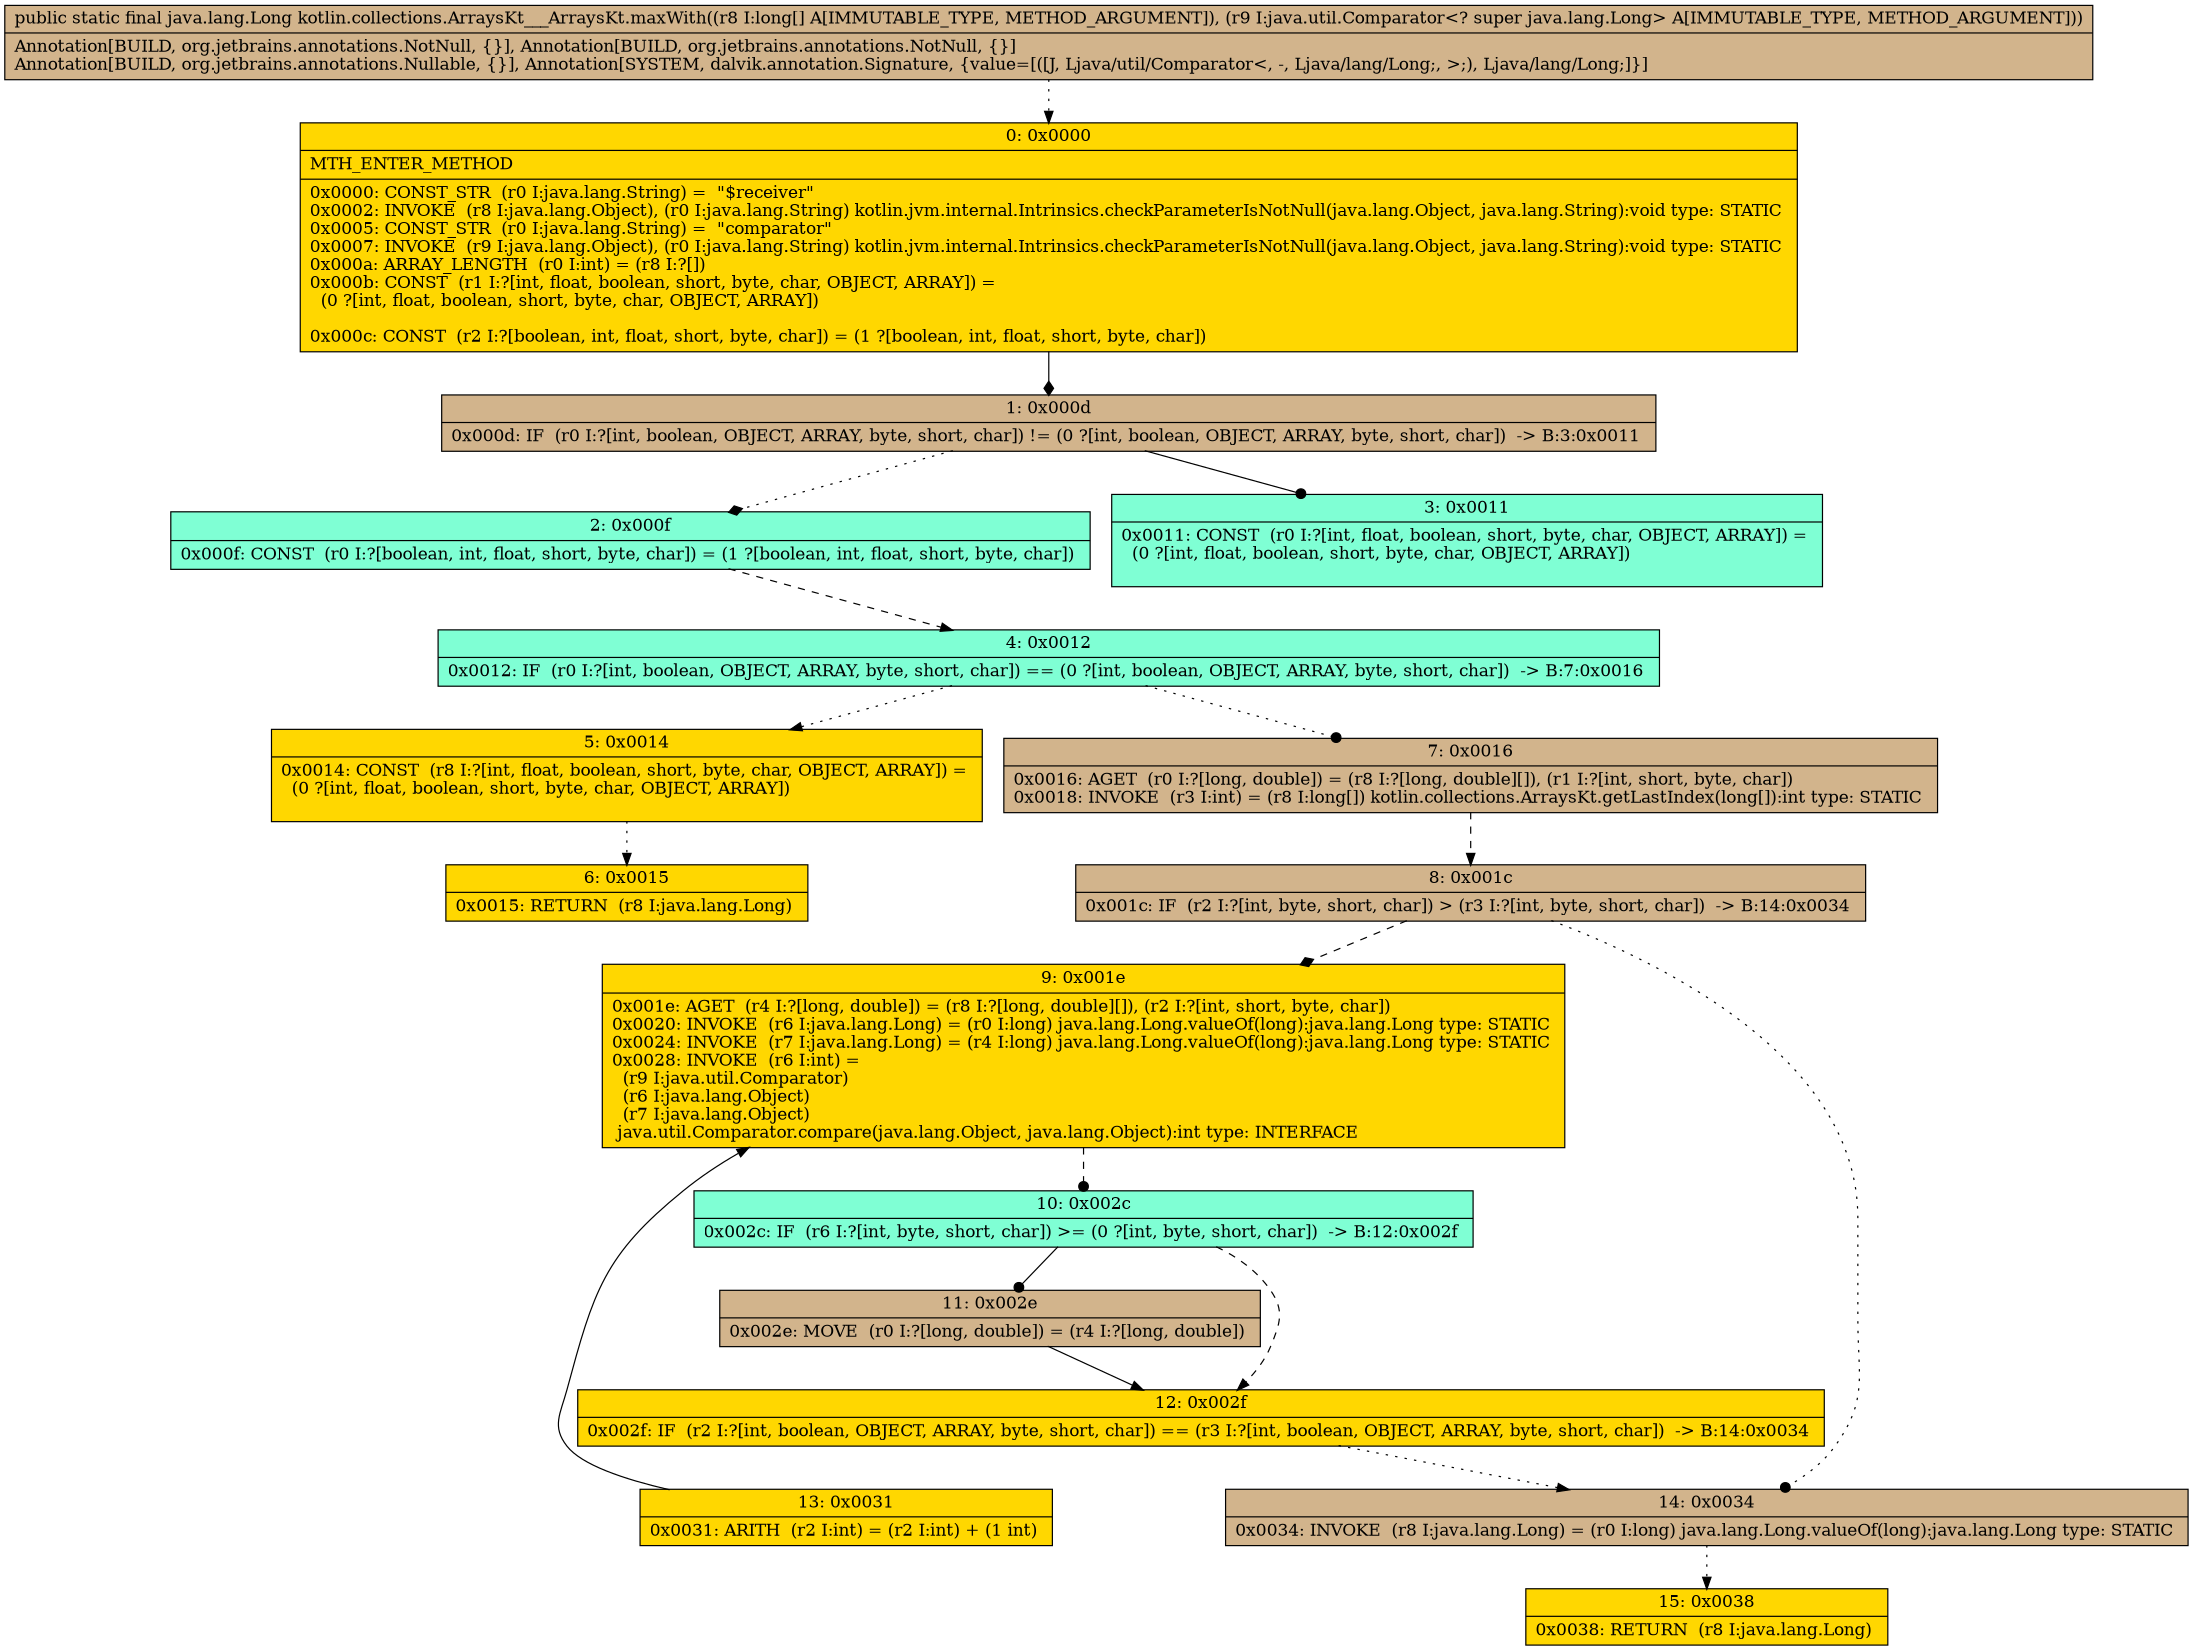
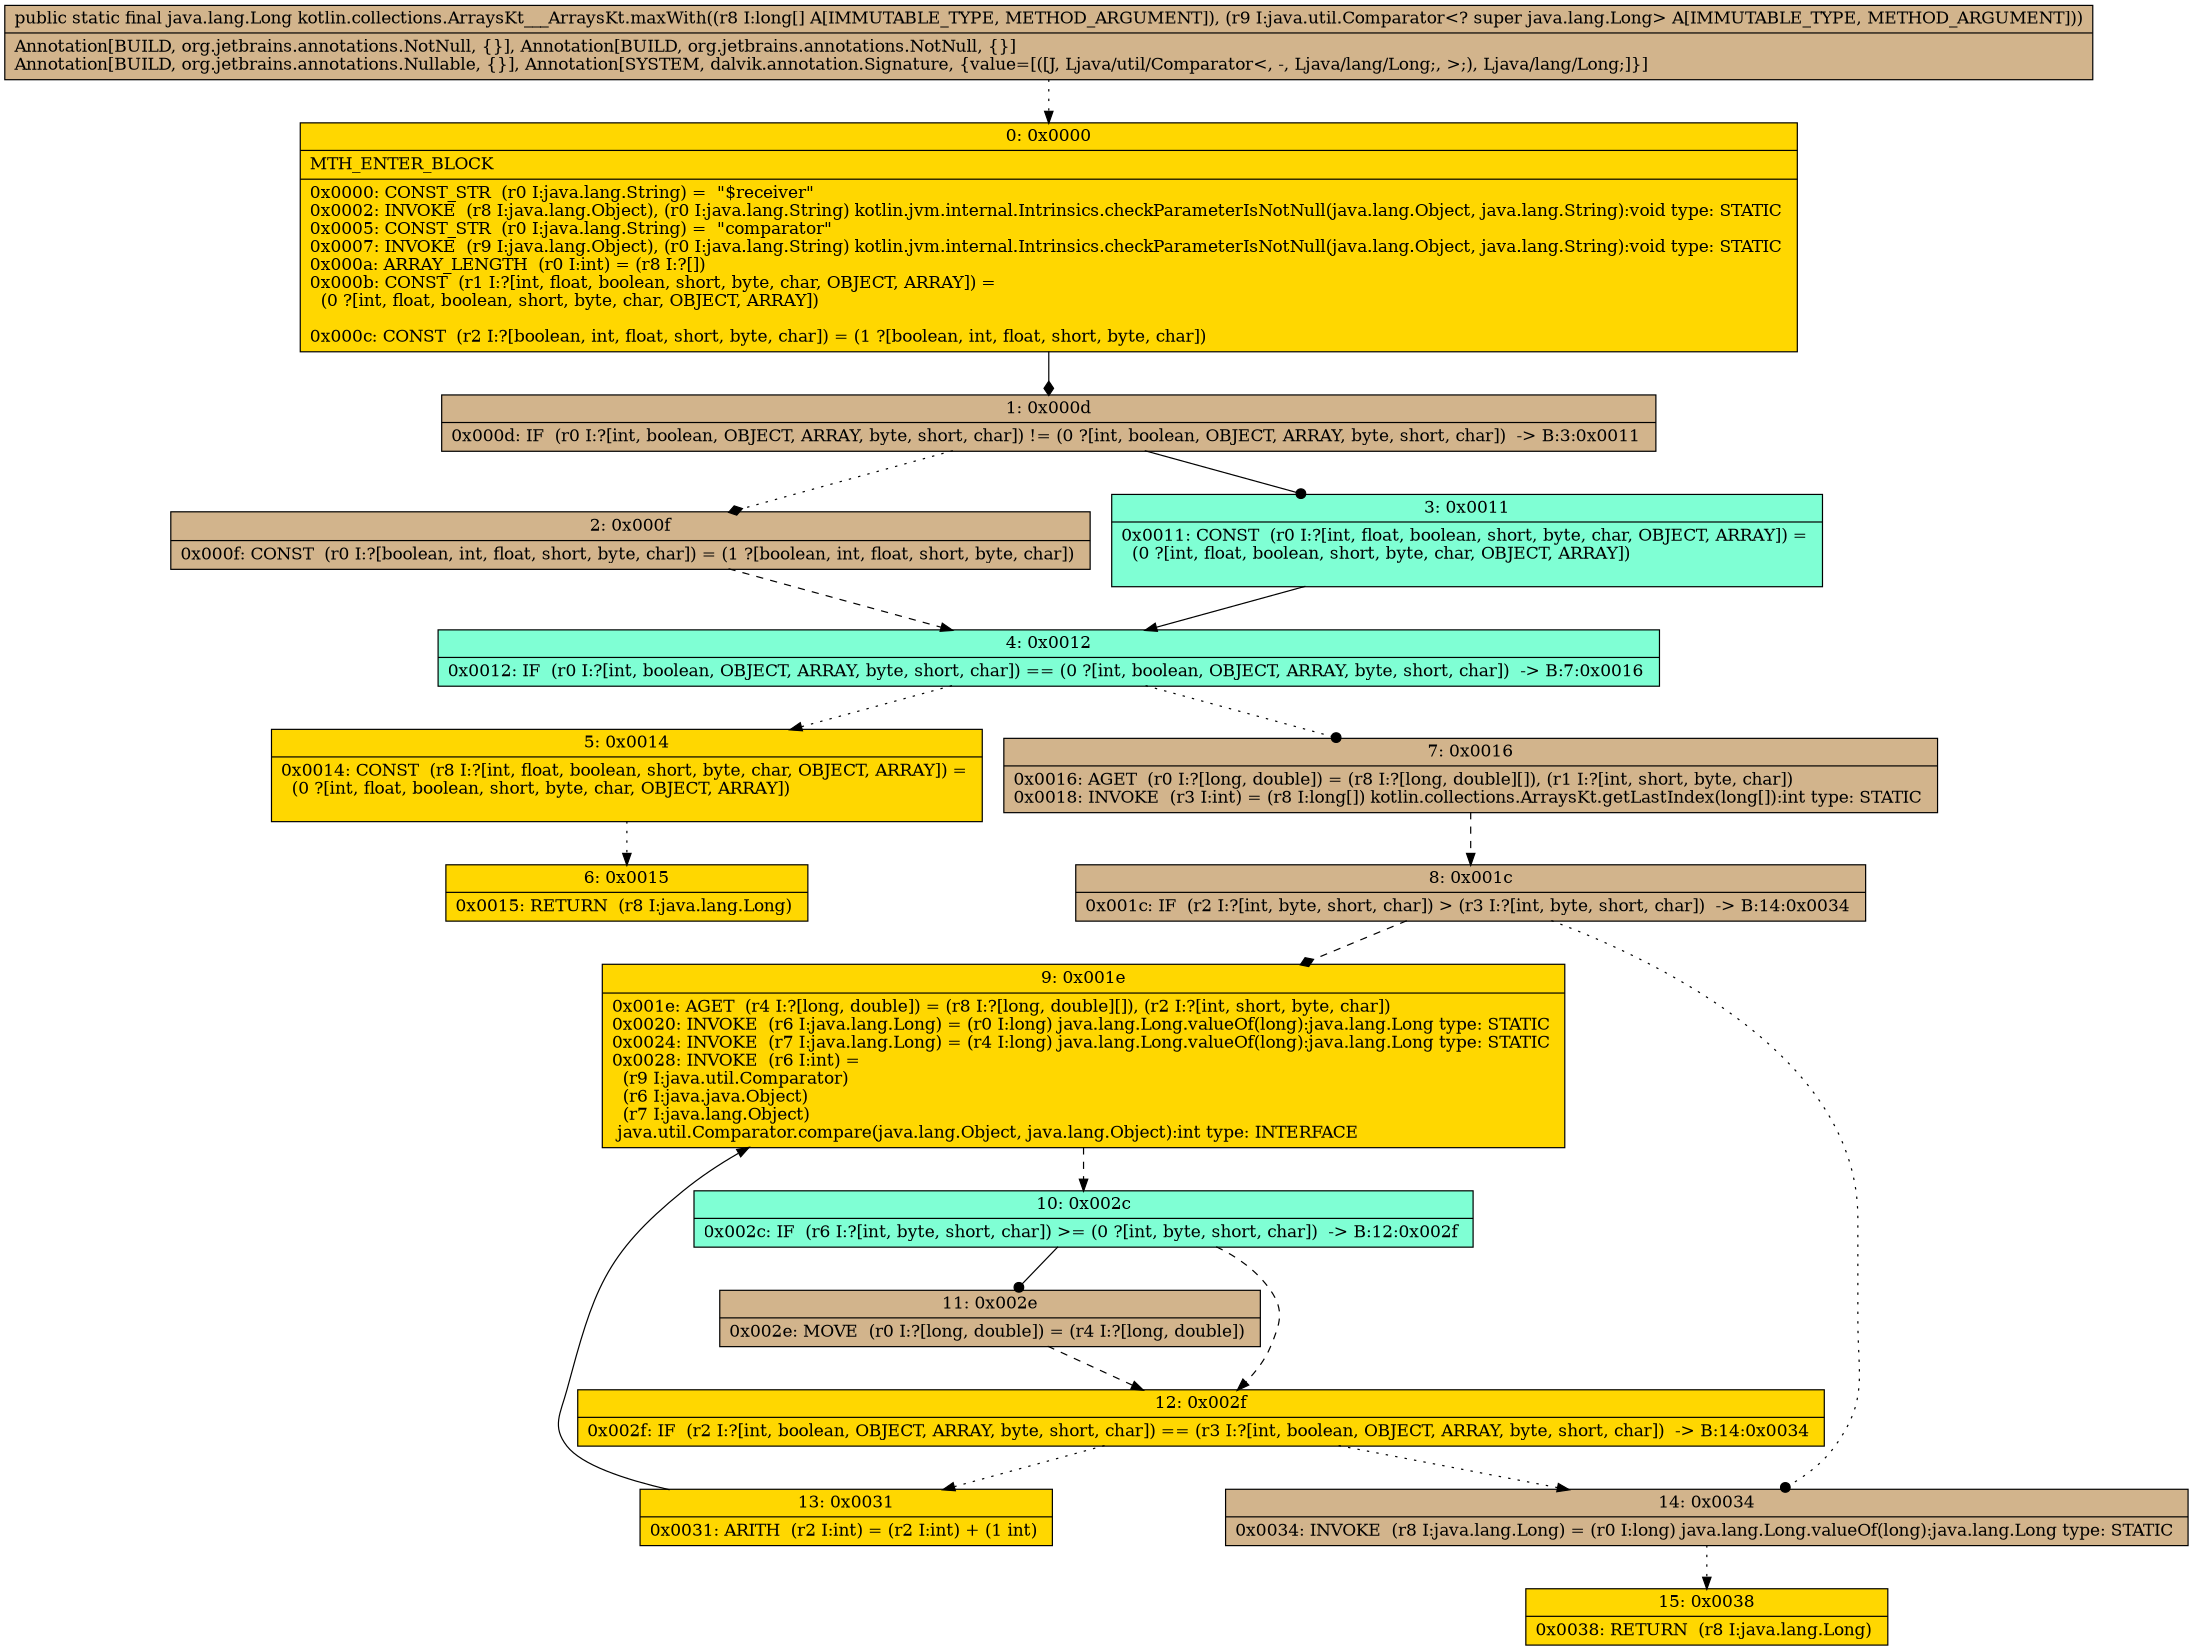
(412, 164) -> (402, 164)
(630, 541) -> (630, 541)
none -> (1231, 607)
(711, 1097) -> (710, 1097)
(1084, 1164) -> (1084, 1164)
(1090, 1366) -> (1090, 1366)
none -> (1029, 1466)
